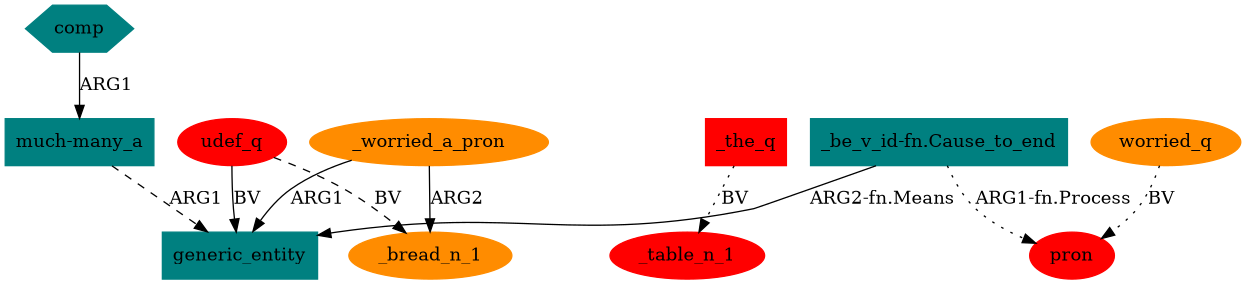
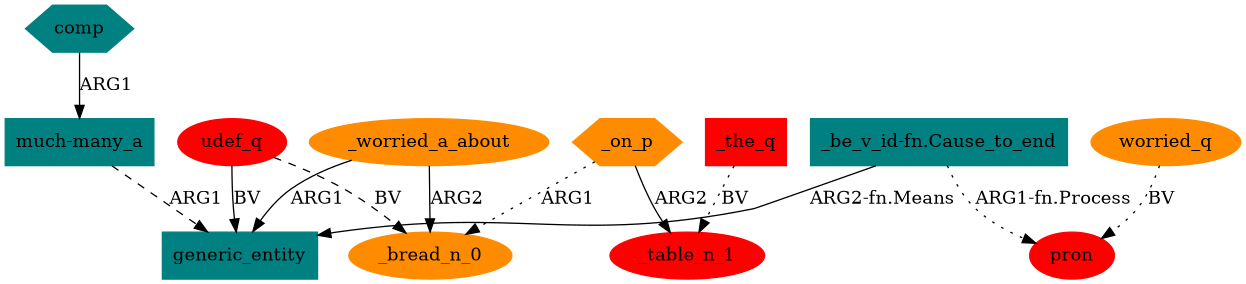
(429, 142) -> (429, 142)
none -> (627, 142)
(430, 256) -> (430, 256)
